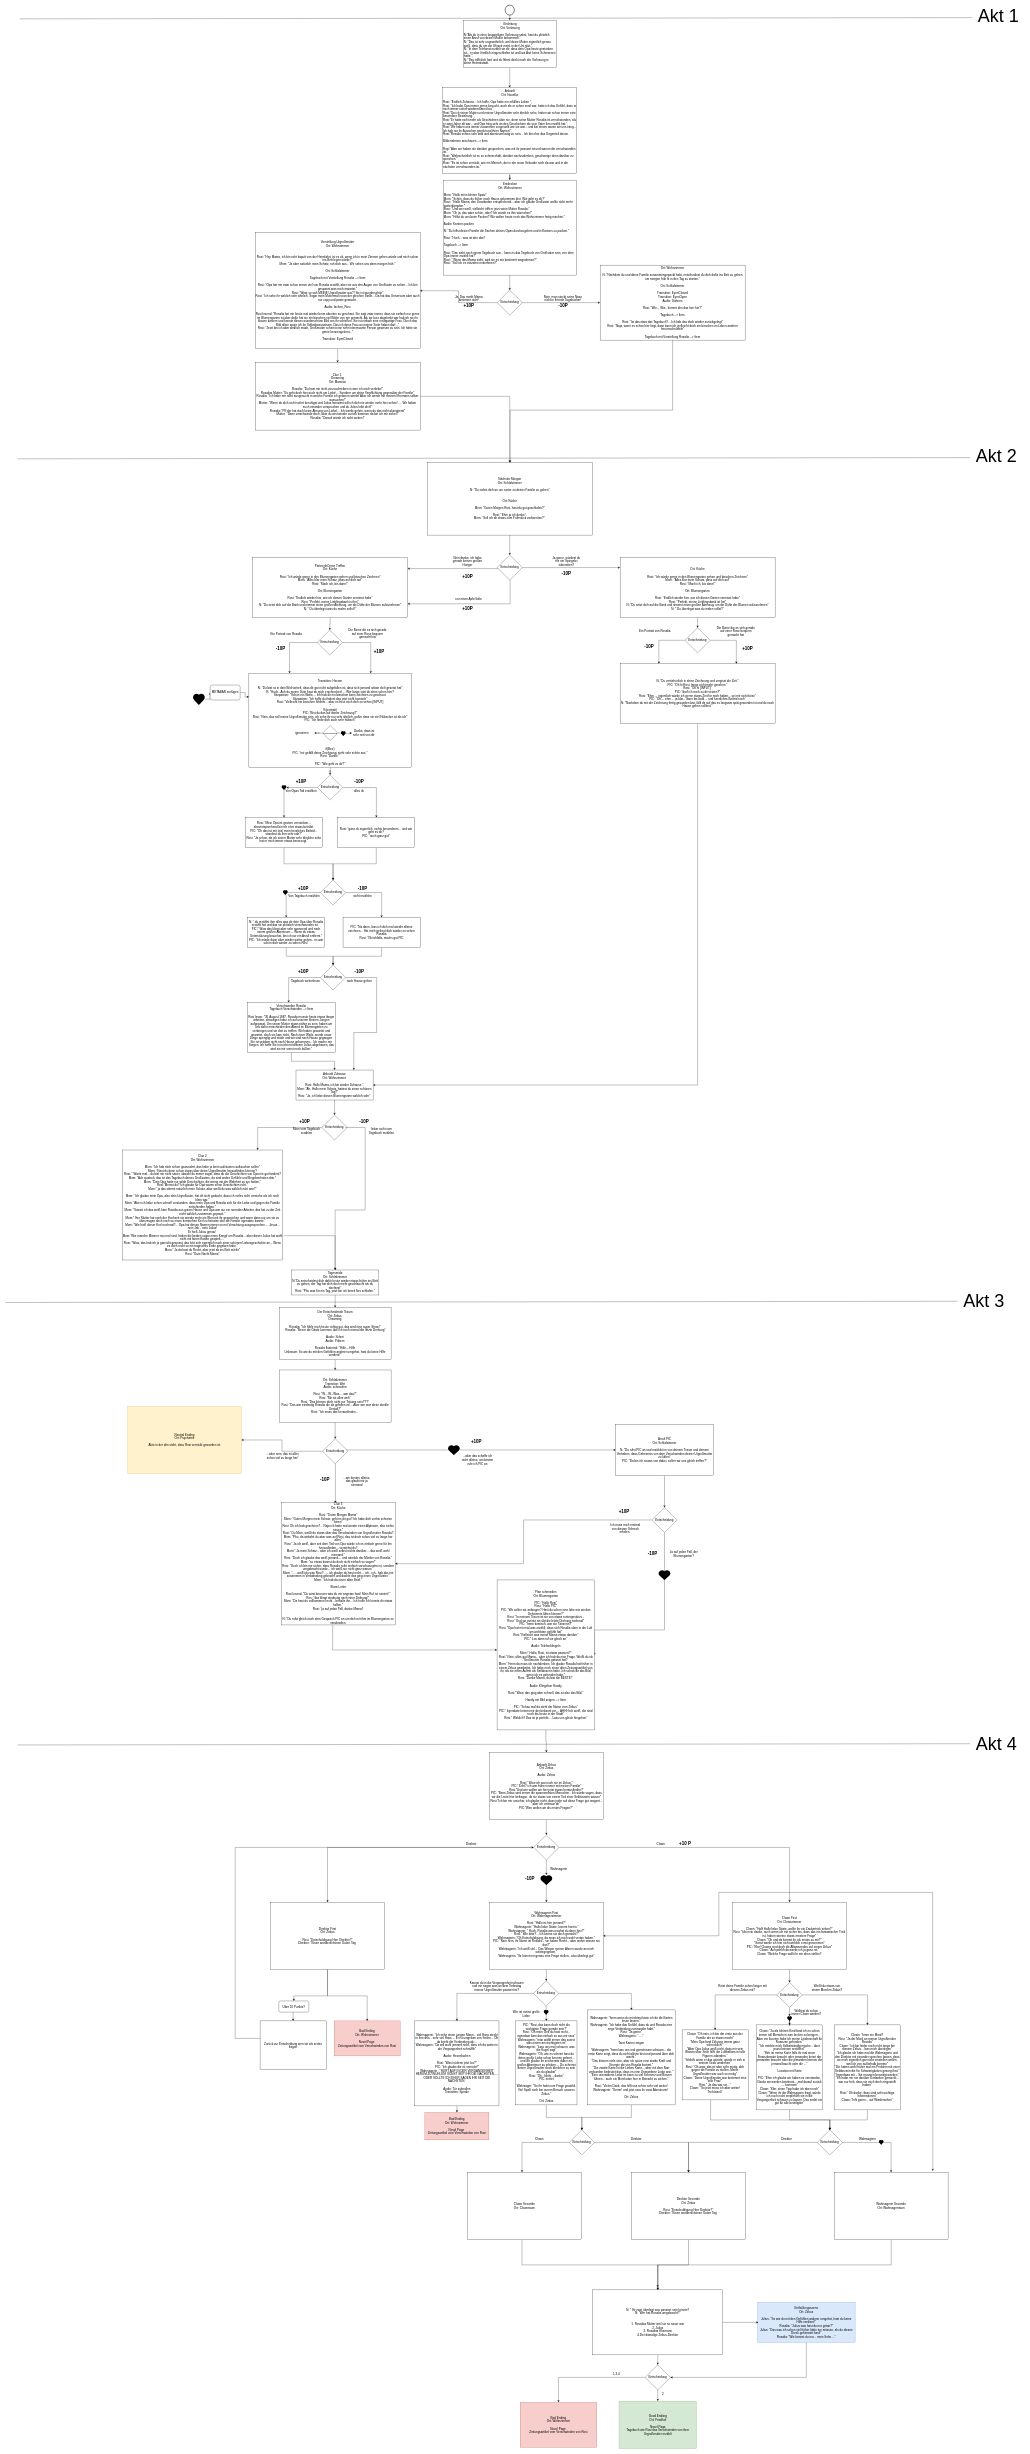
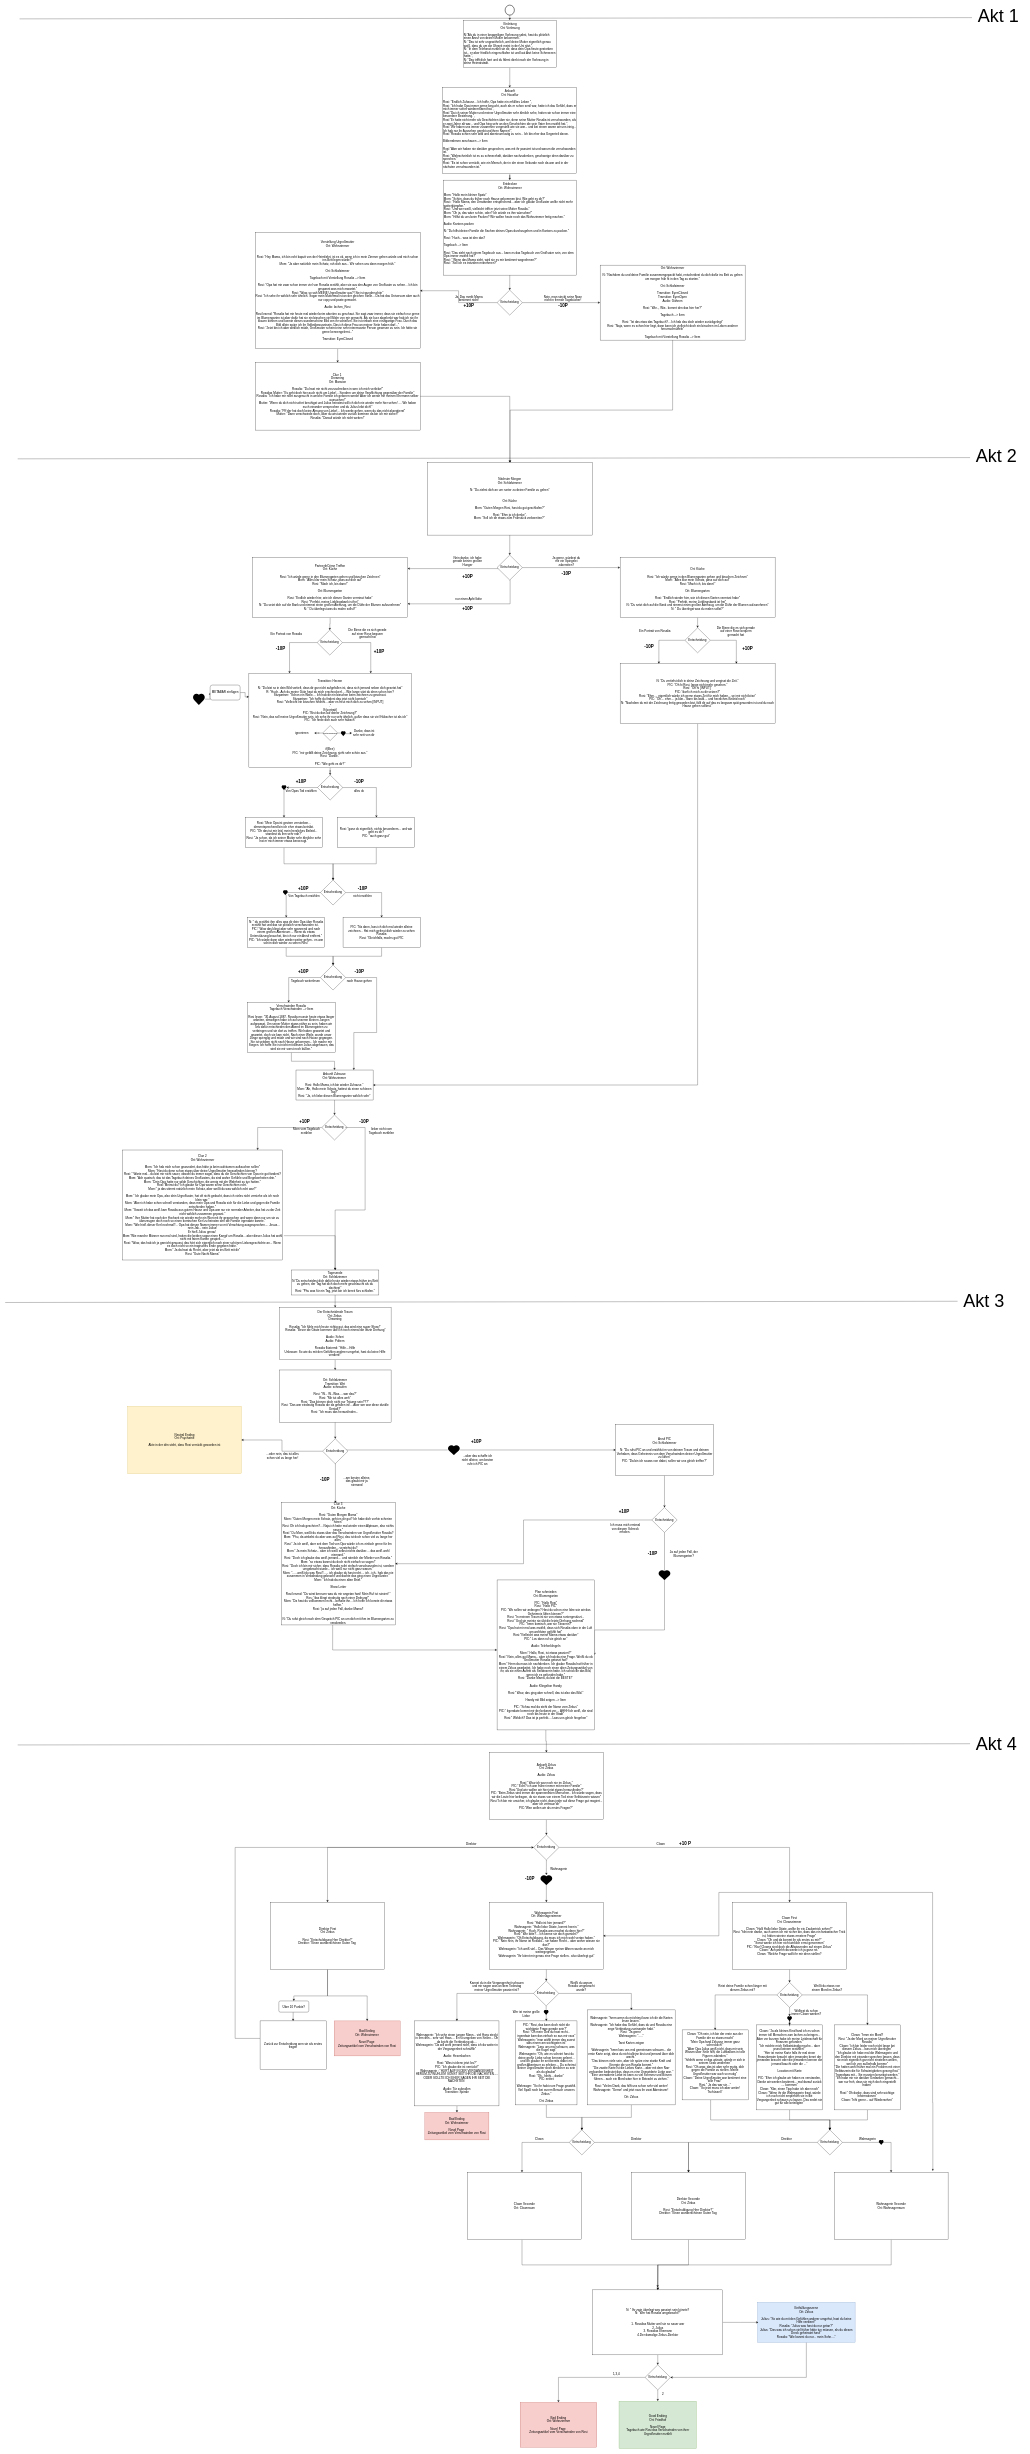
none -> (581, 1986)
